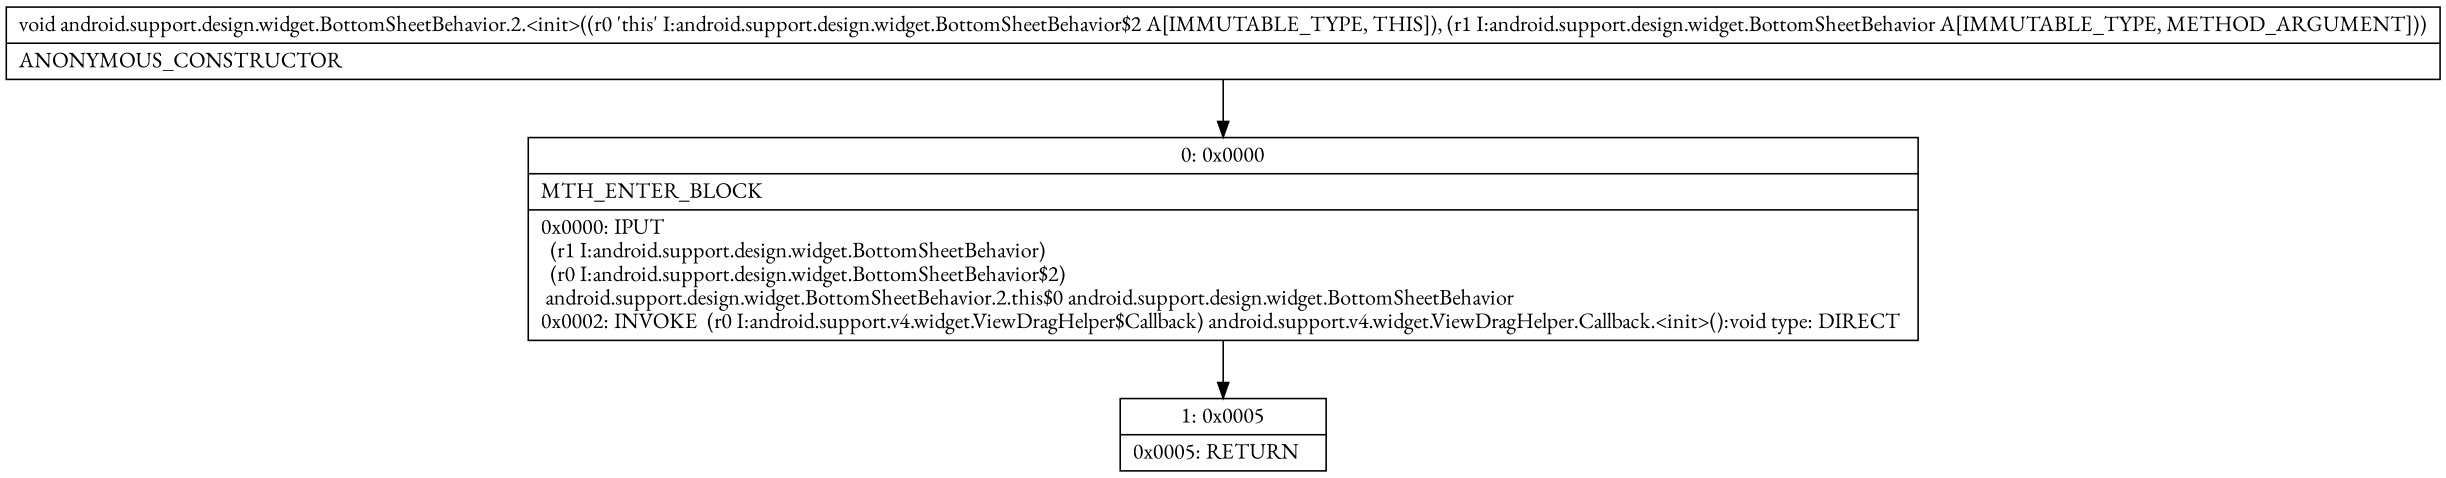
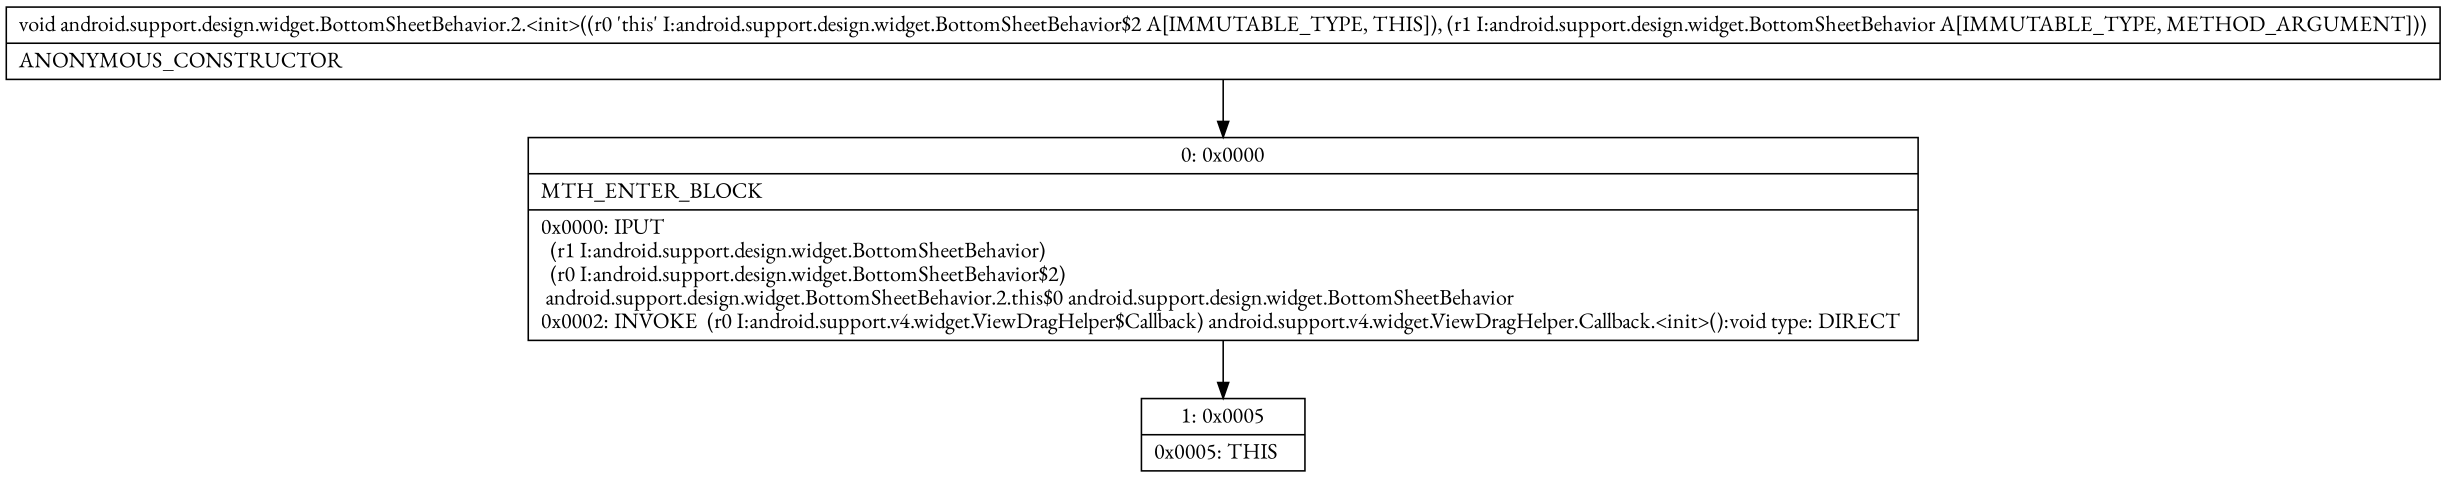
(1223, 452) -> (1223, 452)
